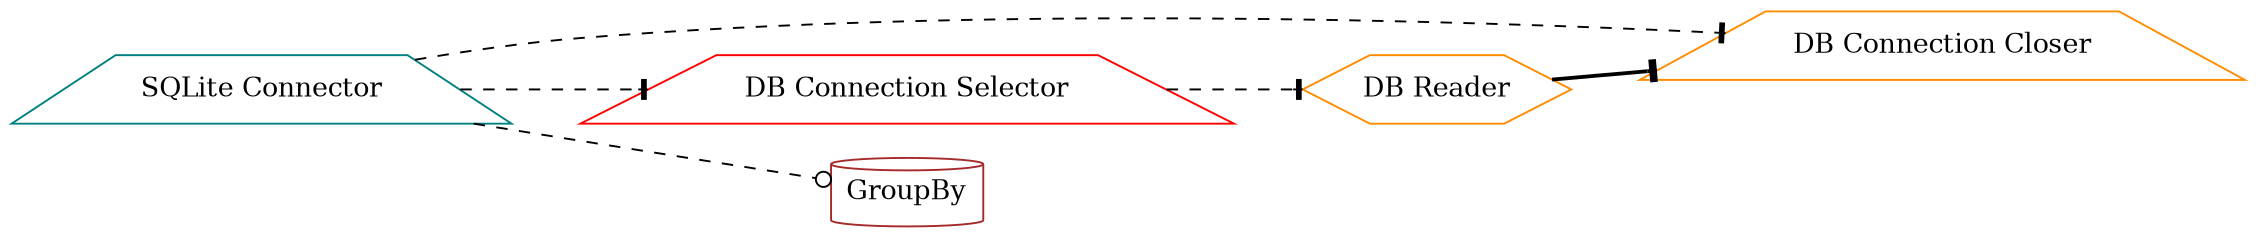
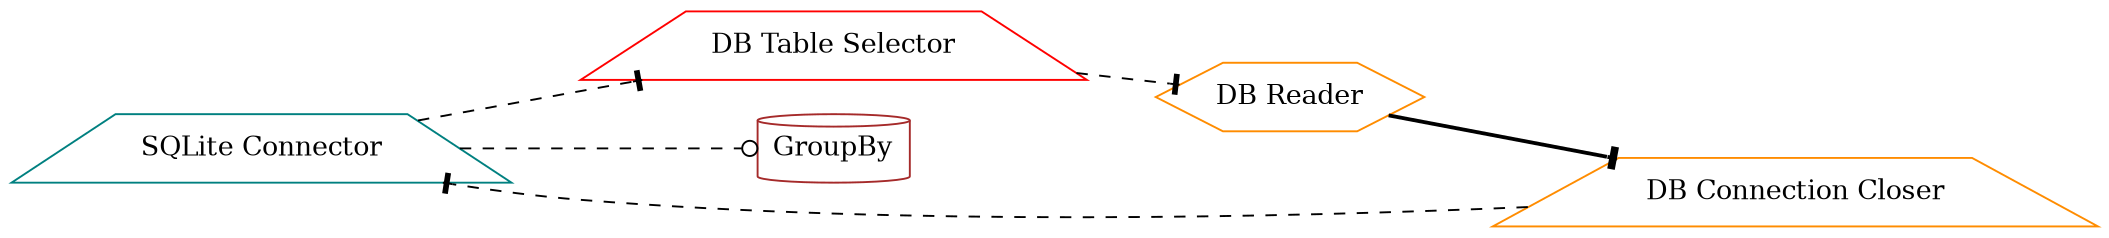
(1065, 19) -> (989, 217)
(907, 89) -> (834, 46)
